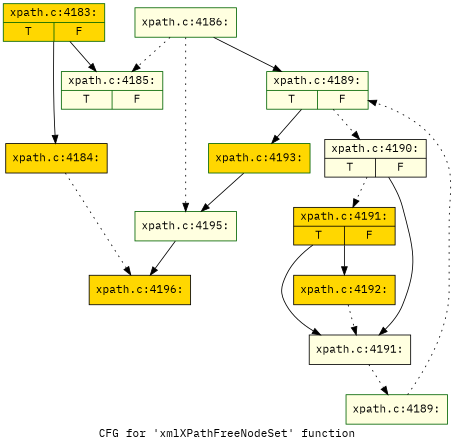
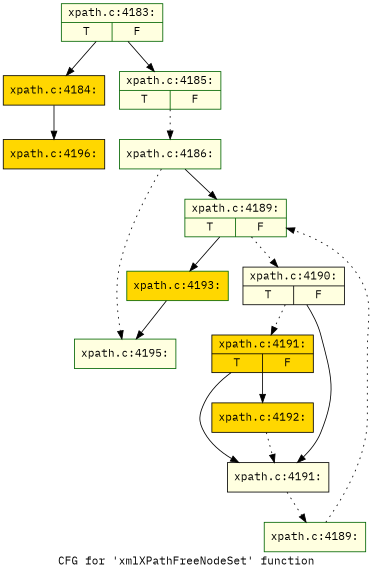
(54, 22) -> (112, 22)
(154, 52) -> (170, 120)
(96, 220) -> (54, 118)
(165, 255) -> none
